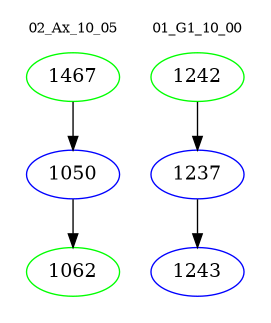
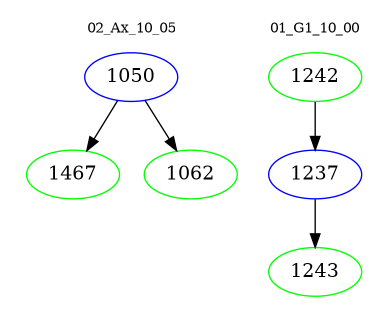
(73, 119) -> (106, 120)
(198, 272) -> (315, 272)
